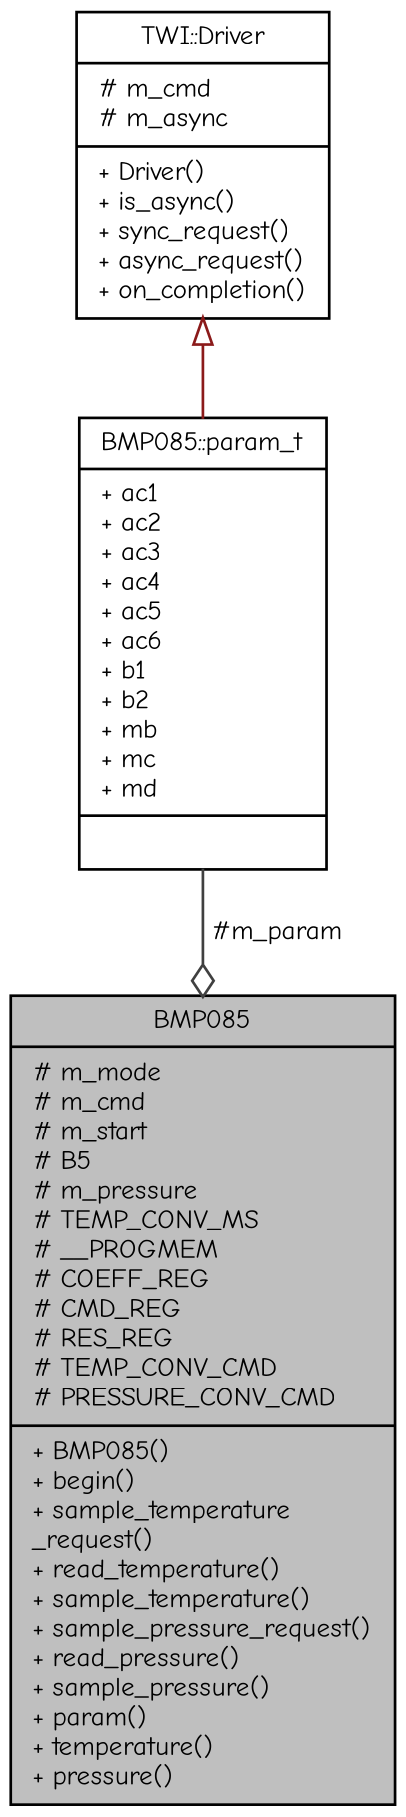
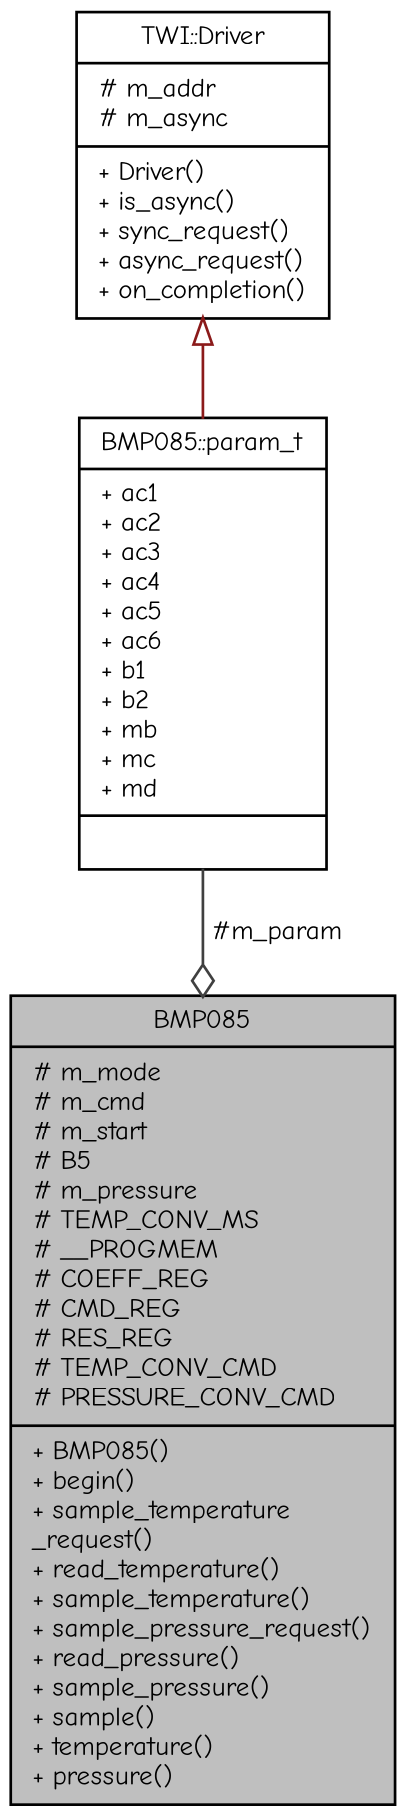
(156, 89) -> (157, 89)
(90, 1717) -> (94, 1717)
